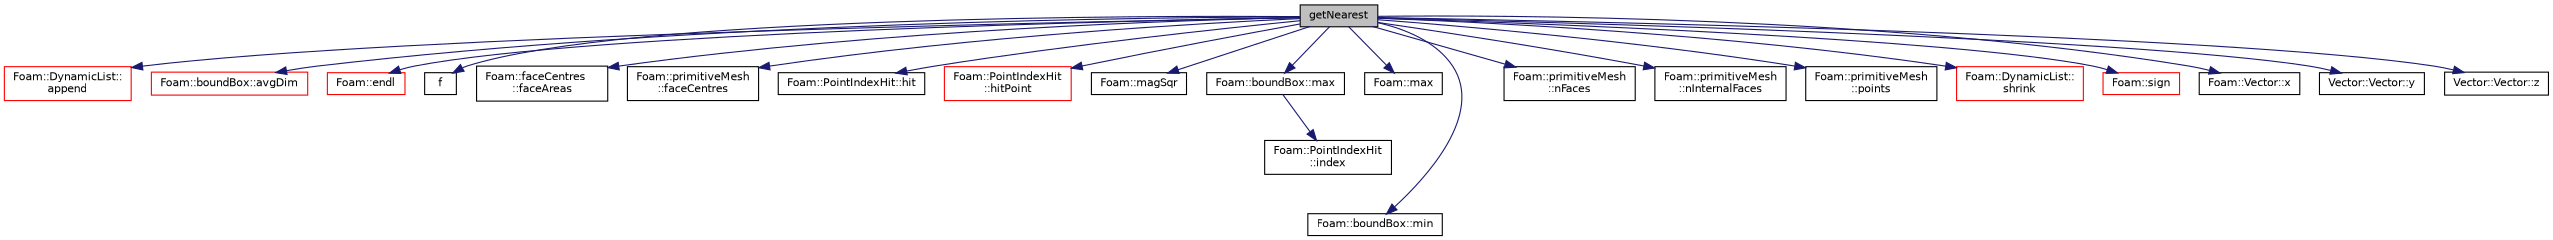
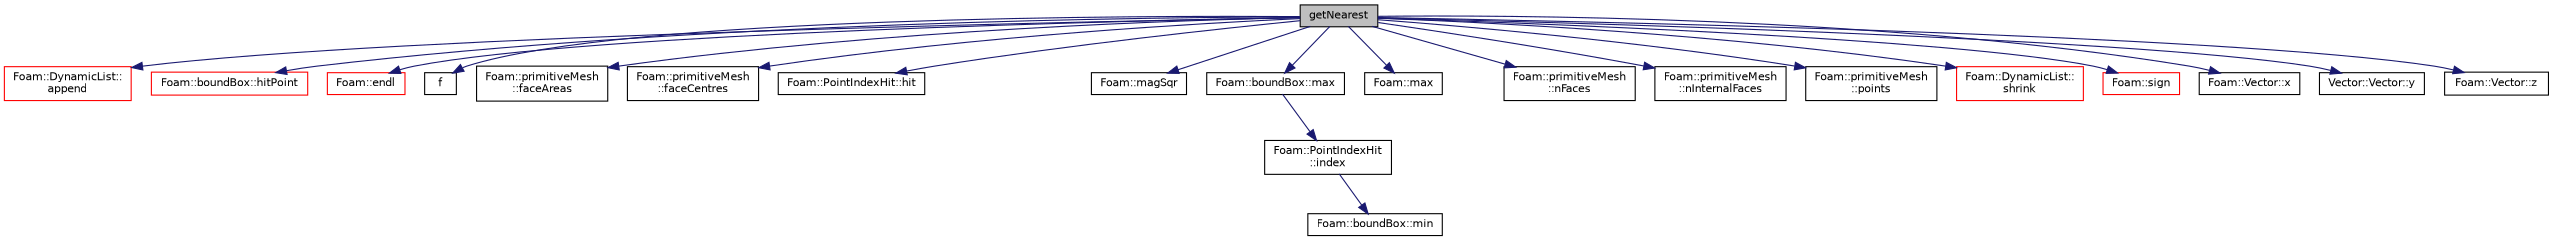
(230, 84) -> (230, 84)
(542, 84) -> (542, 84)
(1008, 84) -> none
(2497, 84) -> (2497, 84)
(1461, 102) -> (1350, 189)
